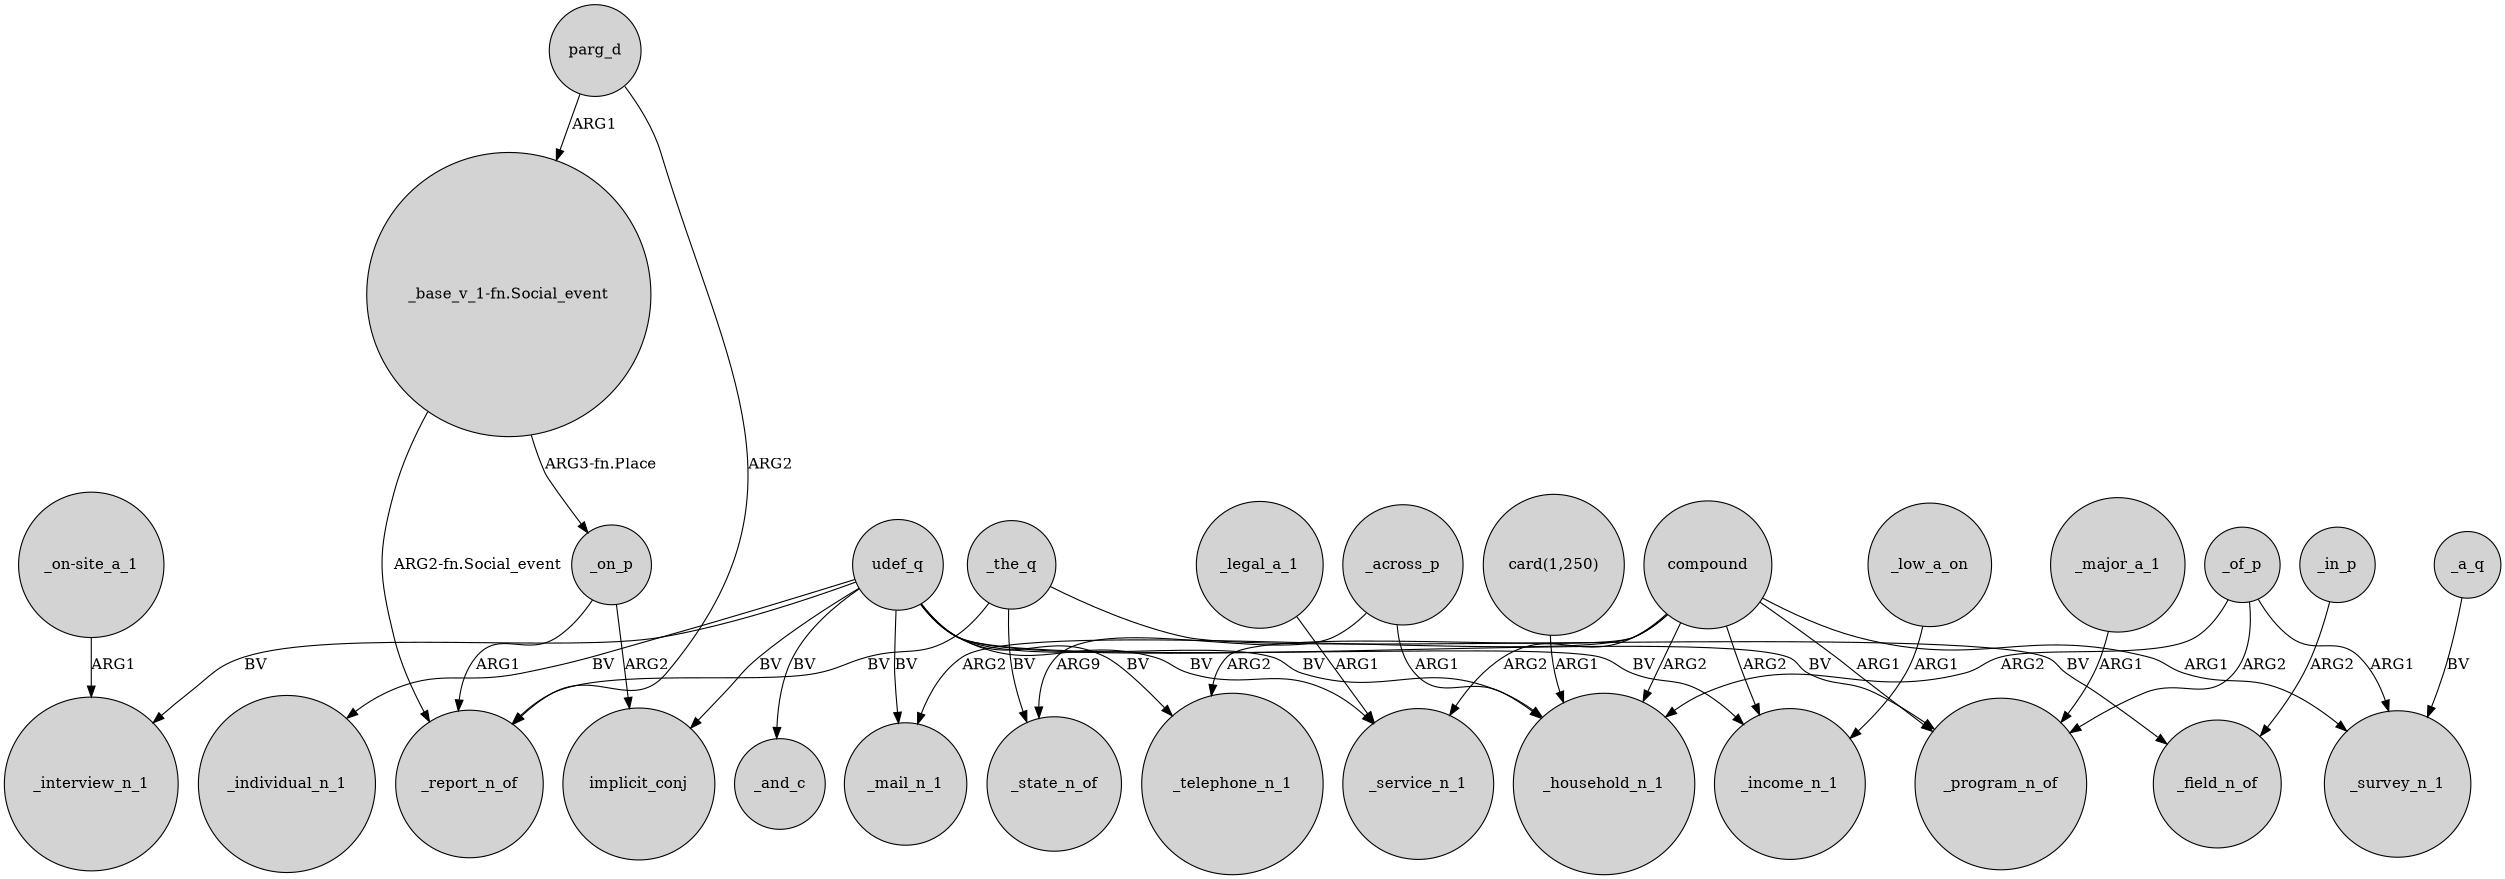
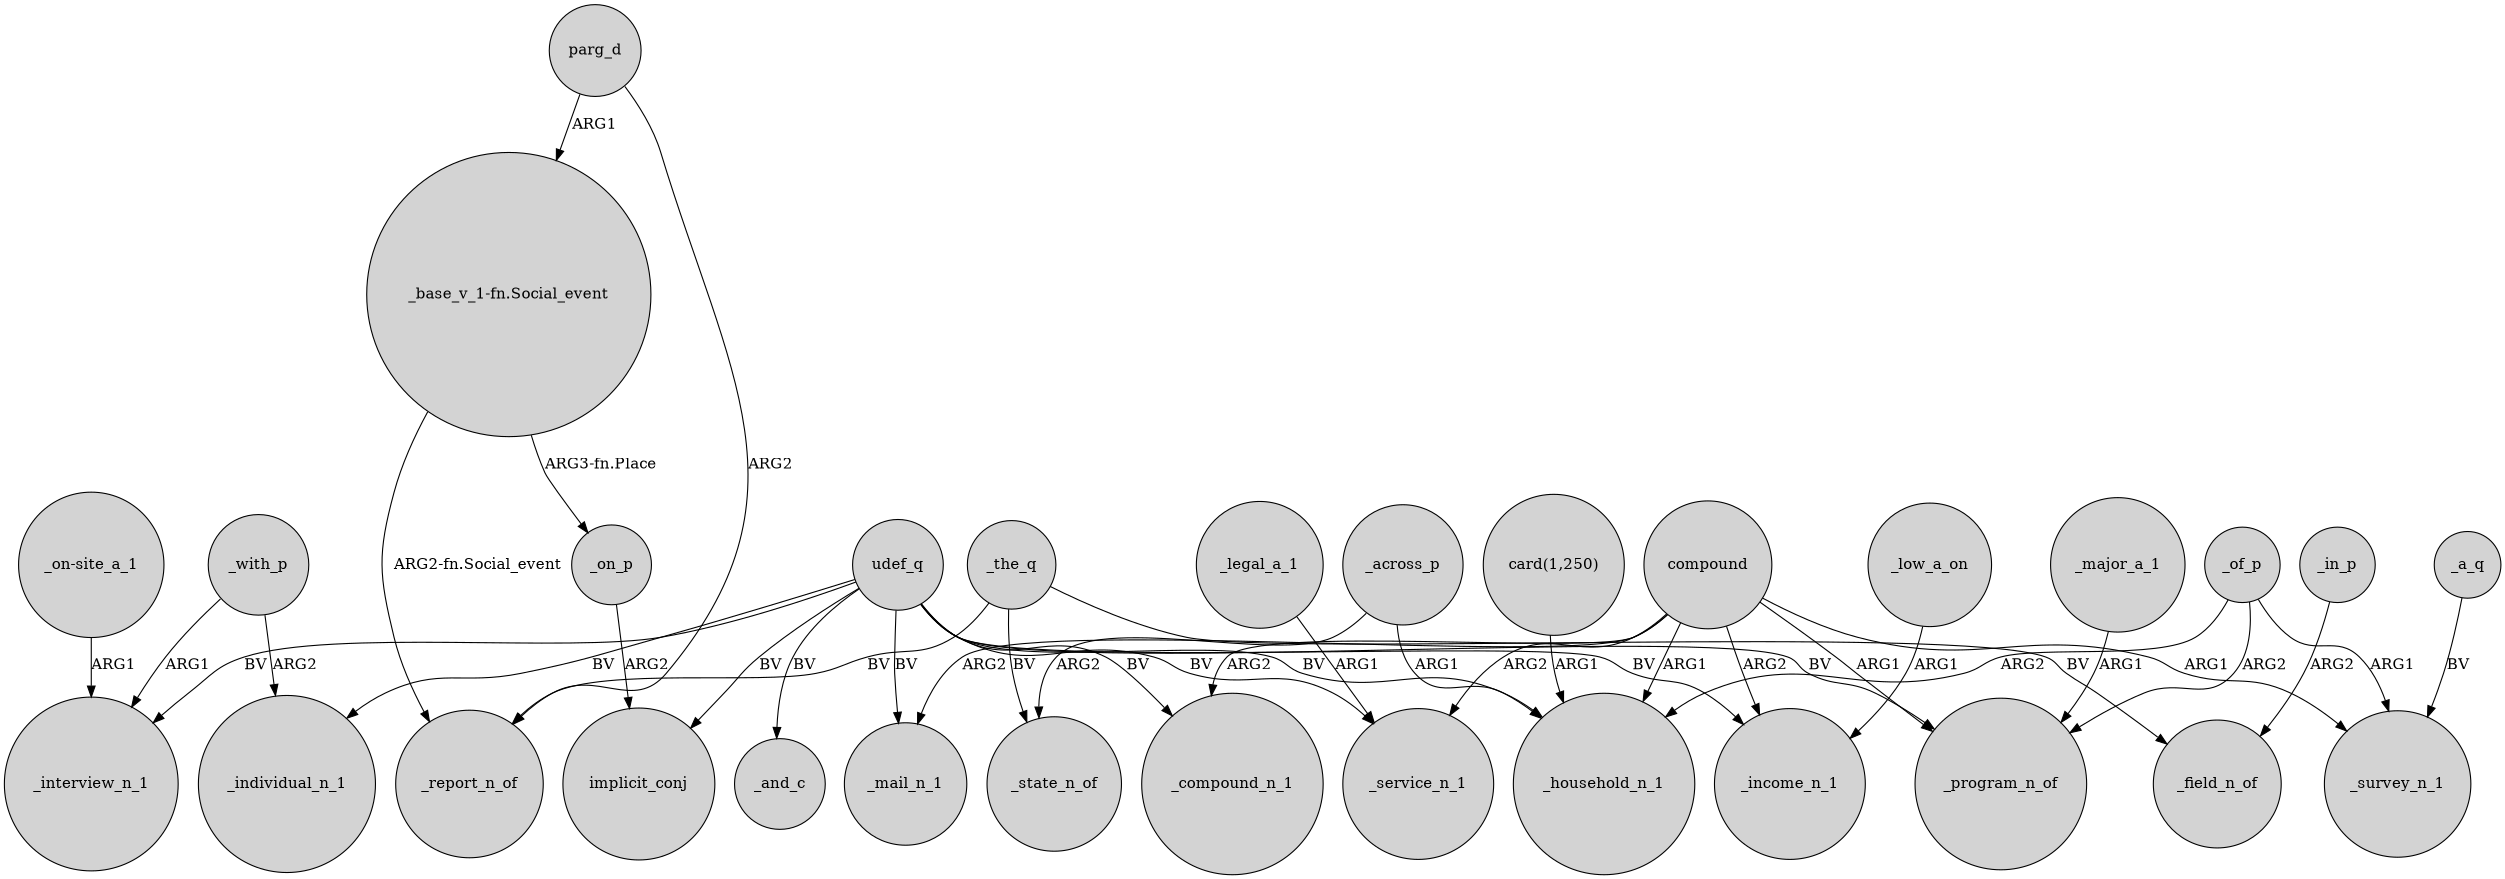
none -> (259, 565)
(483, 651) -> none
(1079, 665) -> (1079, 665)
(1685, 665) -> (1685, 665)
(1232, 784) -> (1232, 784)
